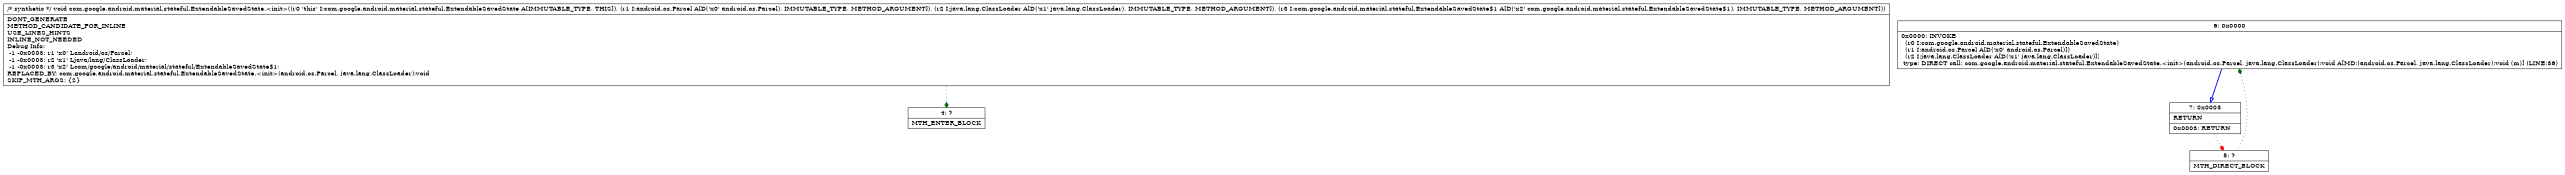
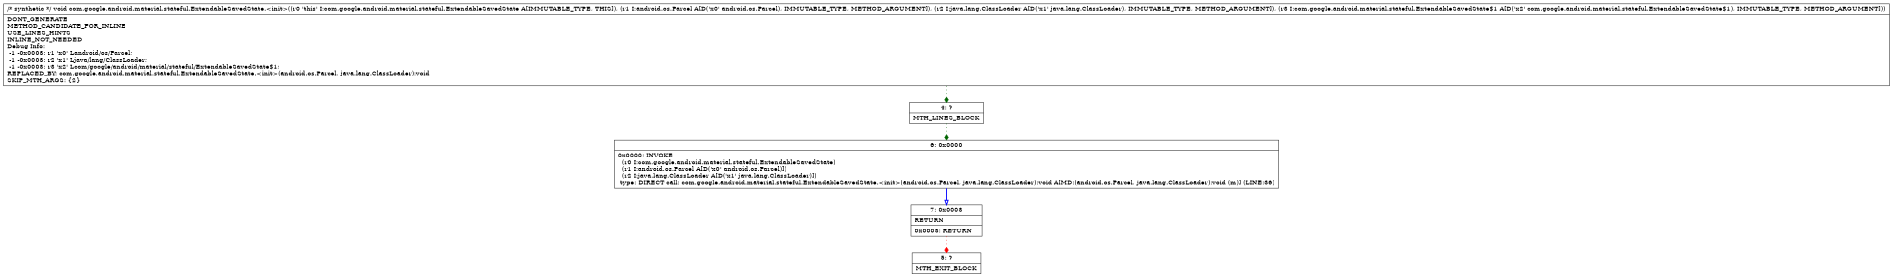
(2247, 113) -> (947, 129)
(947, 123) -> (947, 118)
(2229, 166) -> (947, 268)
